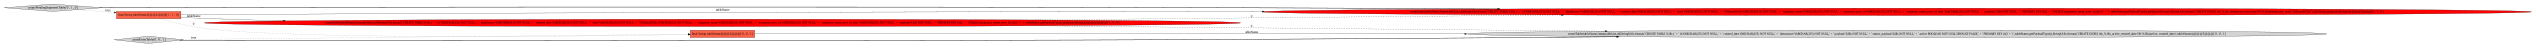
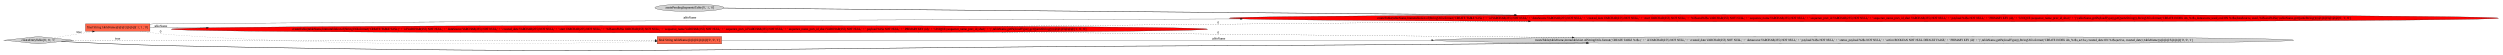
(53, 8) -> (689, 8)
(96, 11) -> (72, 35)
(383, 37) -> (364, 40)
